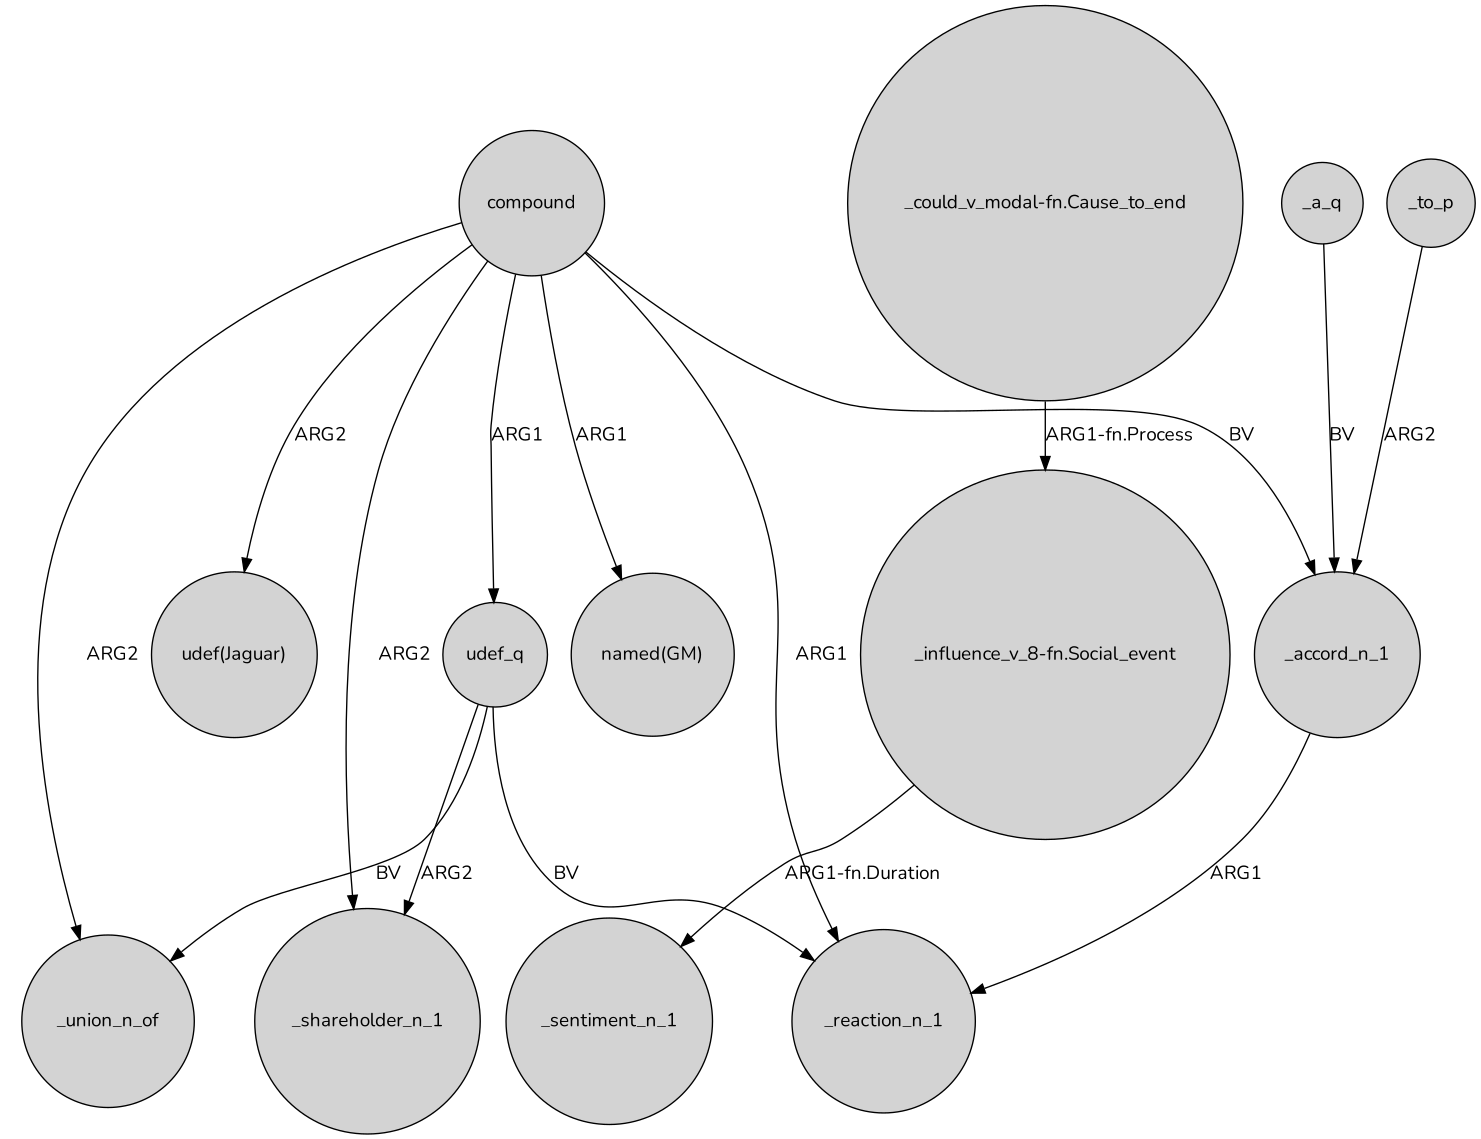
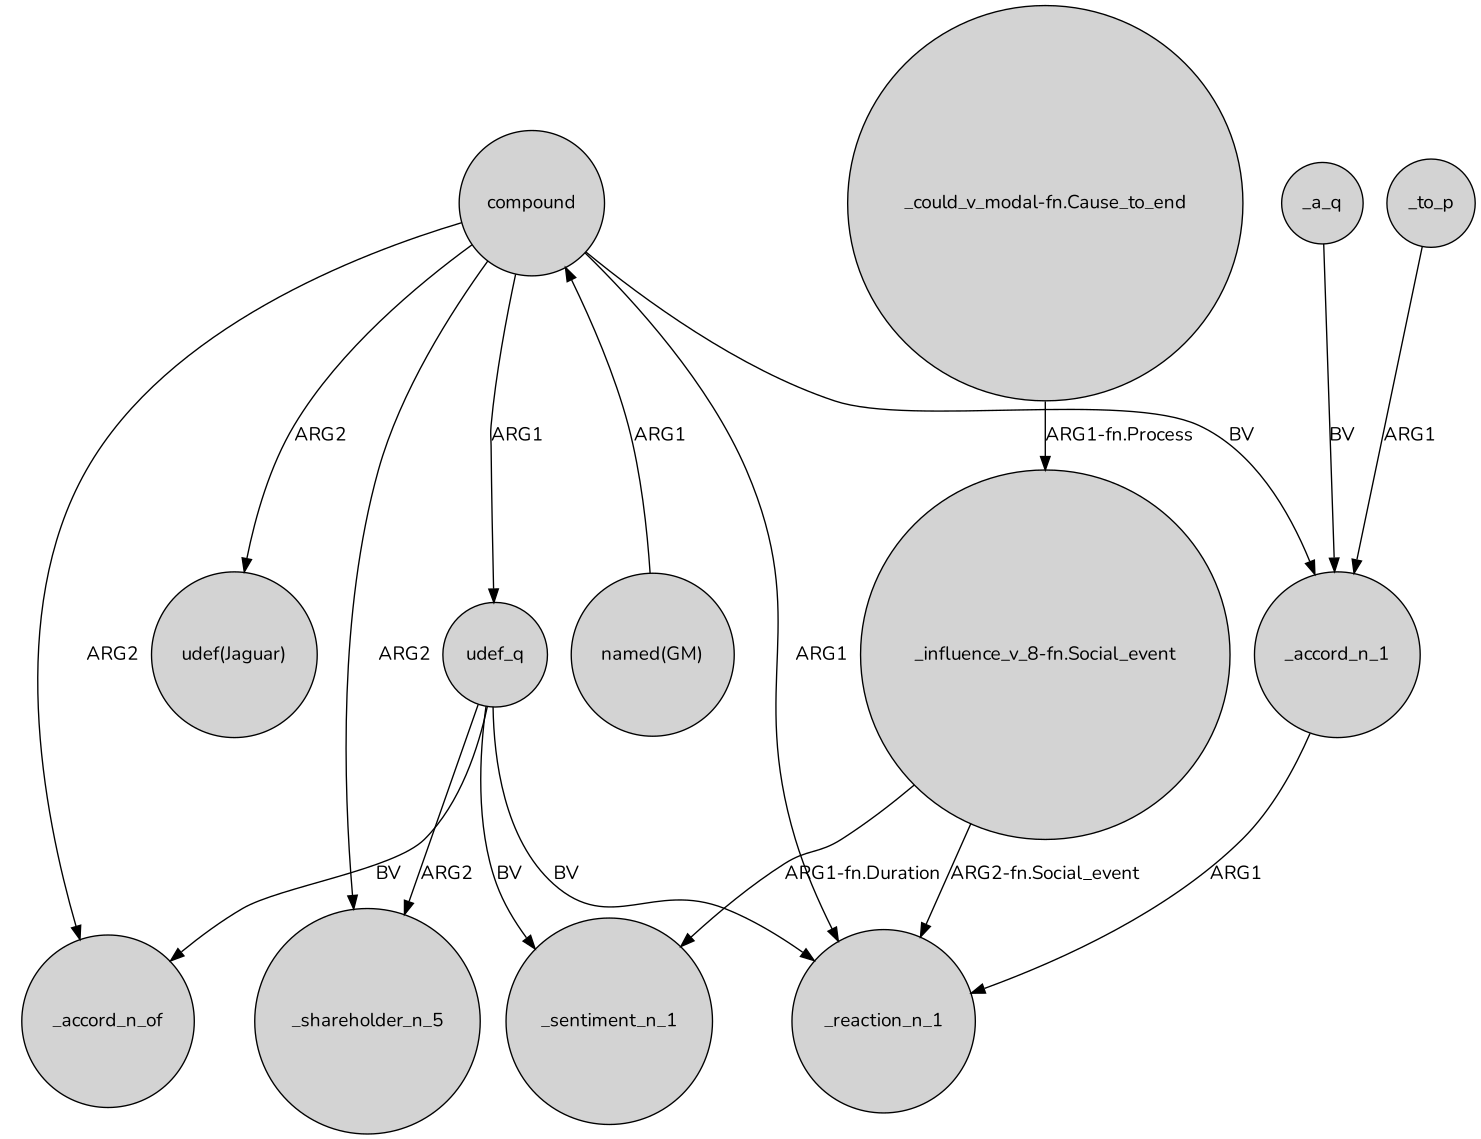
(570, 424) -> (627, 422)
(1410, 436) -> (1410, 436)
none -> (484, 827)
none -> (948, 874)
(108, 1021) -> (108, 1021)
(367, 1021) -> (367, 1021)
